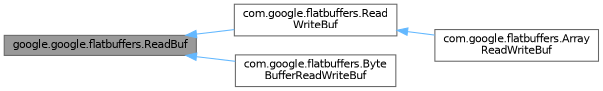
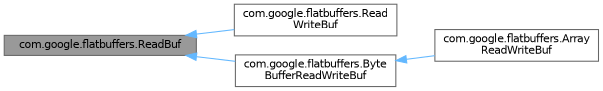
(421, 33) -> (421, 57)
(100, 45) -> (100, 45)
